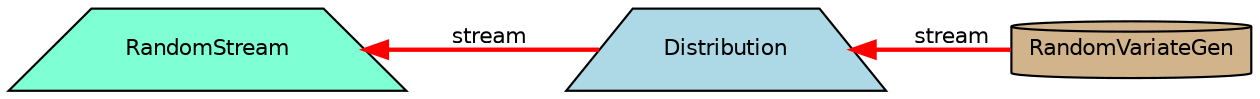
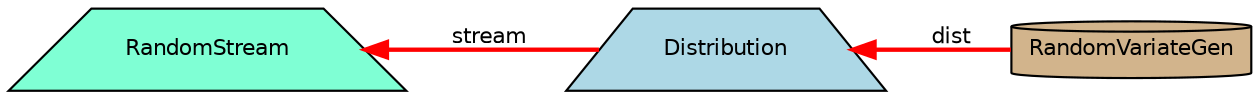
(949, 38) -> (949, 38)
